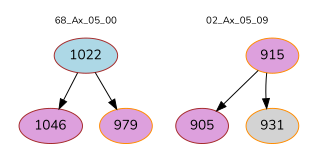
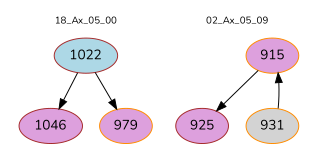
(86, 21) -> (86, 21)
(266, 86) -> (279, 96)
(202, 126) -> (202, 126)
